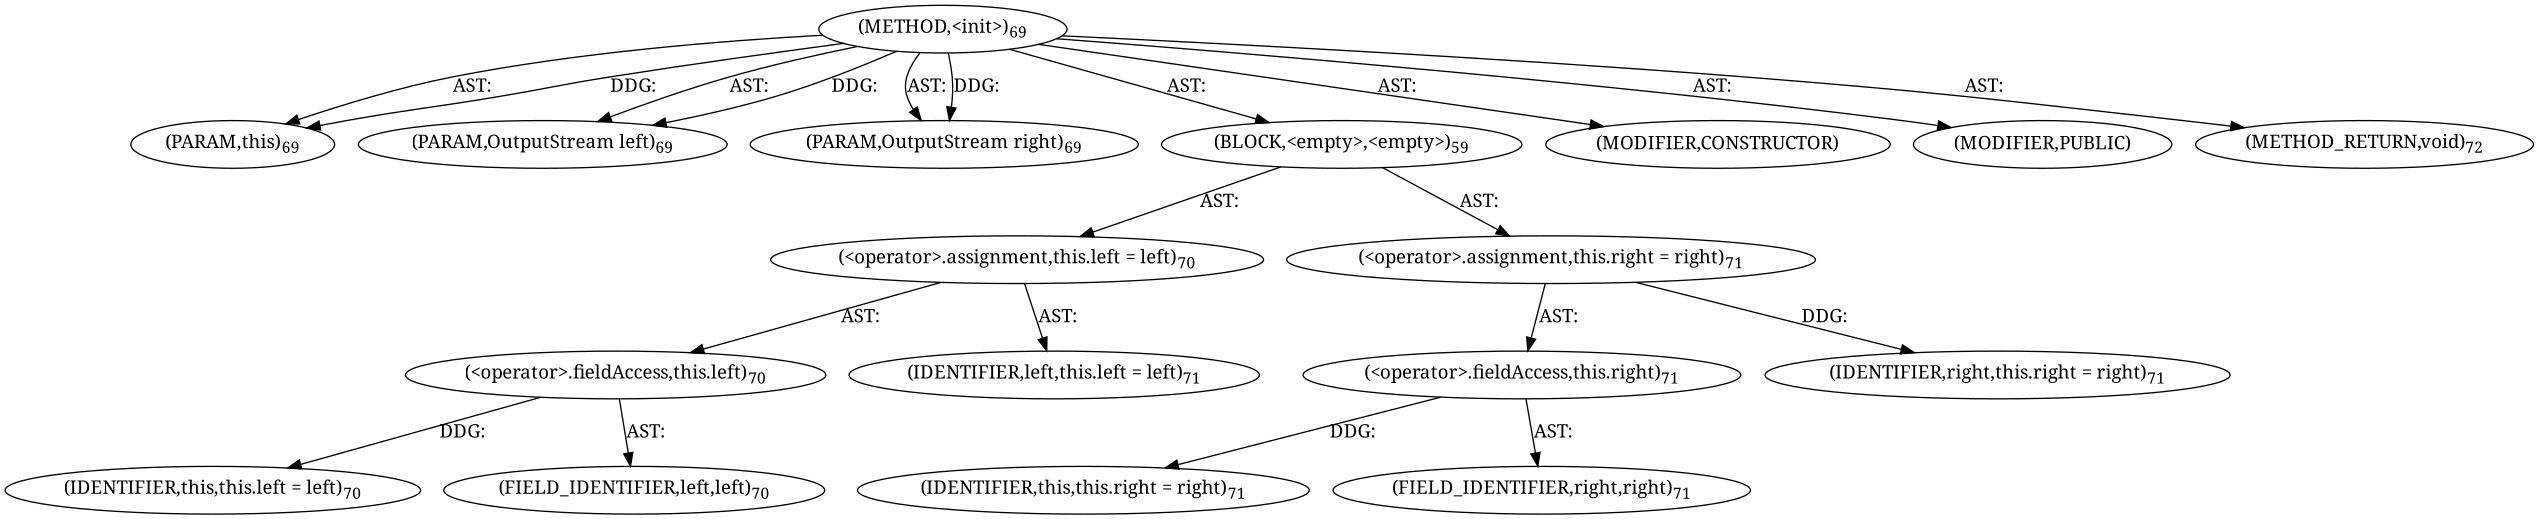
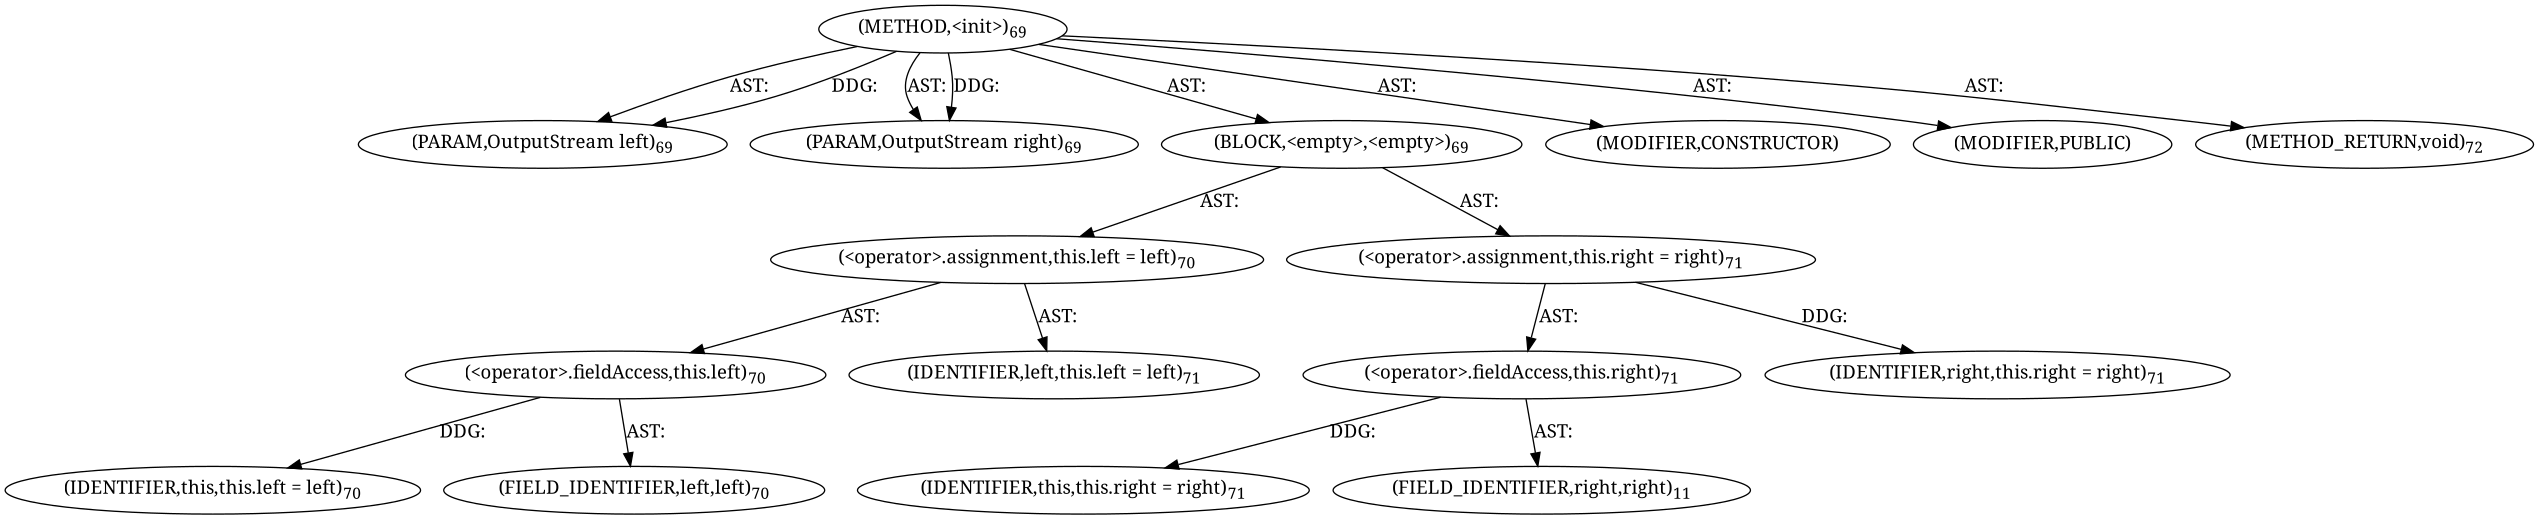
(1460, 142) -> (1460, 142)
(233, 144) -> none
(1682, 488) -> (1682, 488)
